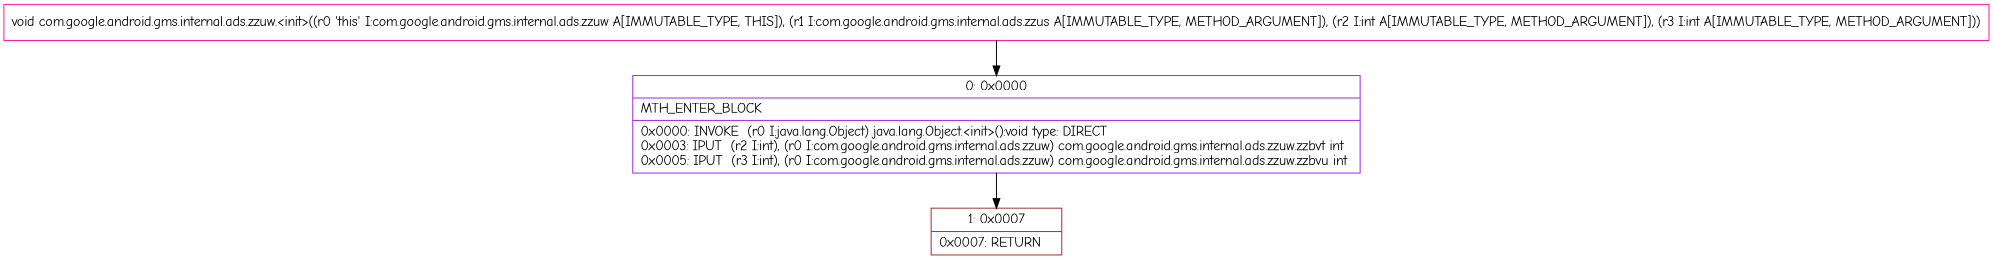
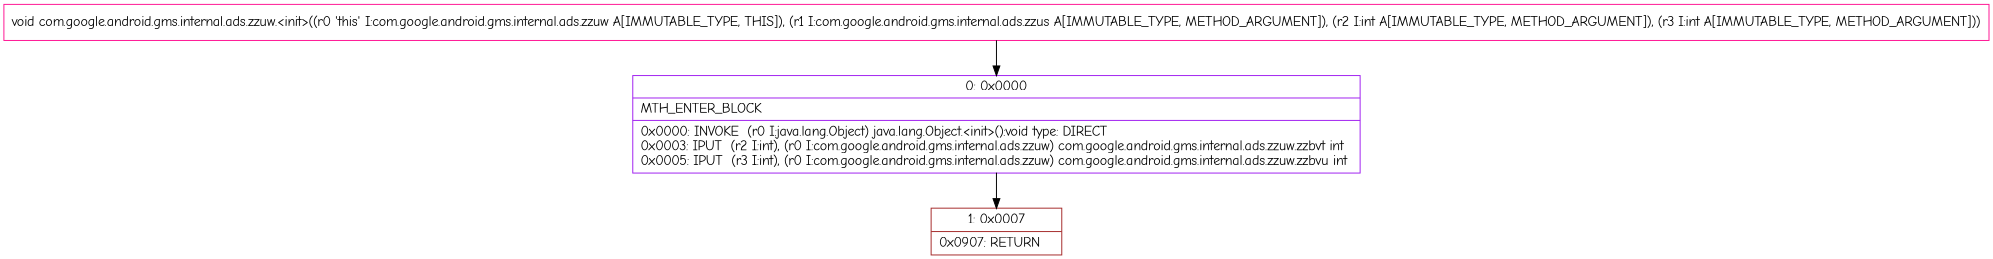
(996, 243) -> (996, 243)
